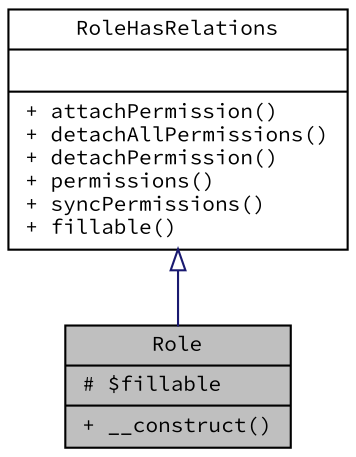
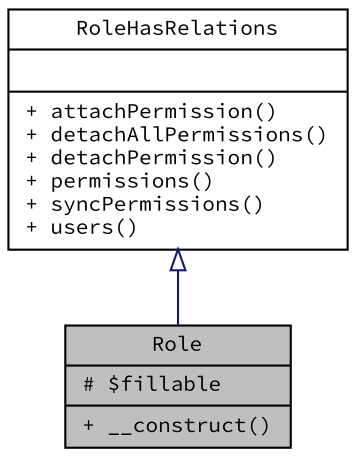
(102, 228) -> (83, 228)
